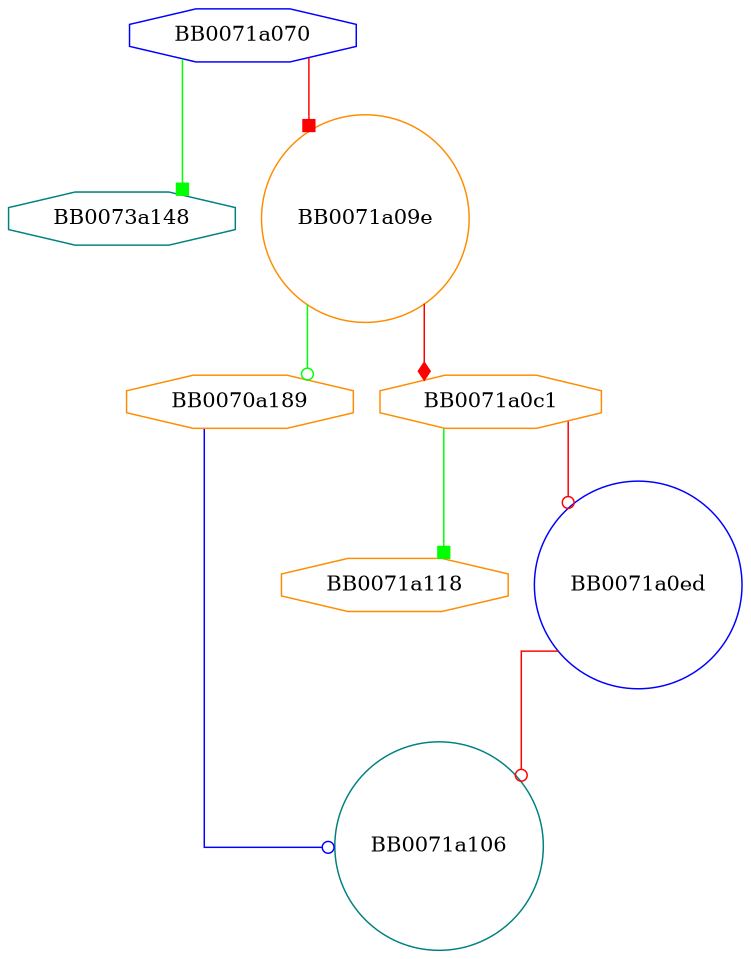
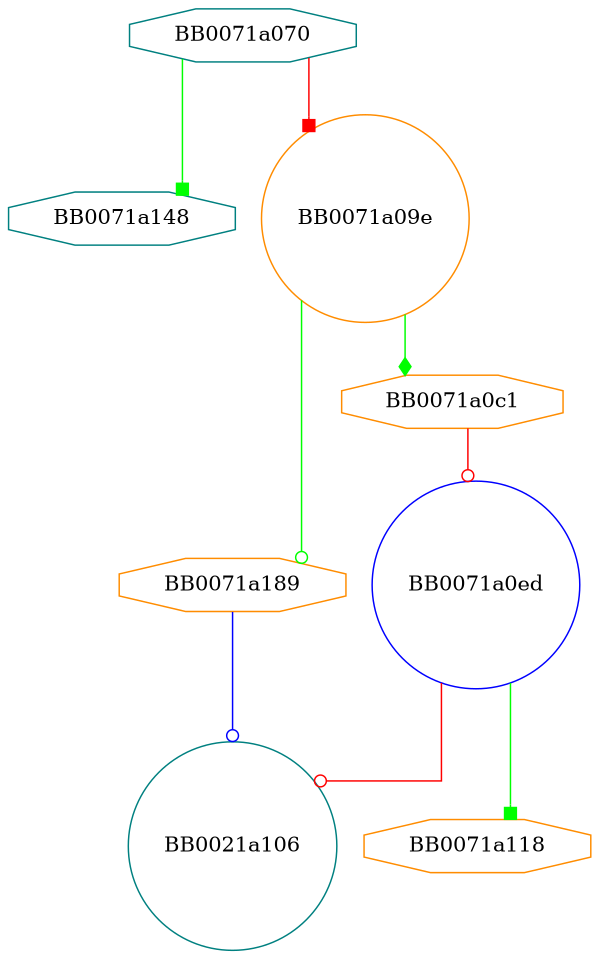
(243, 35) -> (243, 35)
(122, 219) -> (122, 219)
(424, 333) -> (405, 336)
(240, 402) -> (233, 585)
(444, 486) -> (510, 744)
(439, 846) -> (233, 846)
